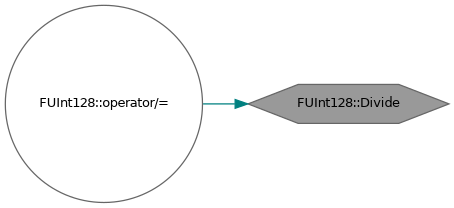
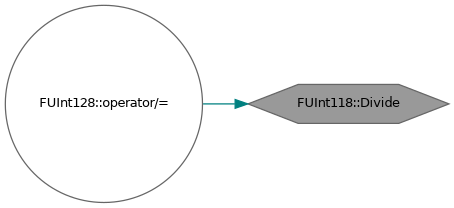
(348, 104) -> (348, 104)
